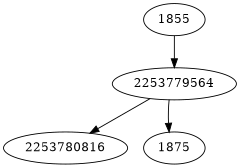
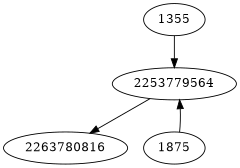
(174, 20) -> (174, 20)
(168, 111) -> (180, 121)
(66, 148) -> (66, 148)
